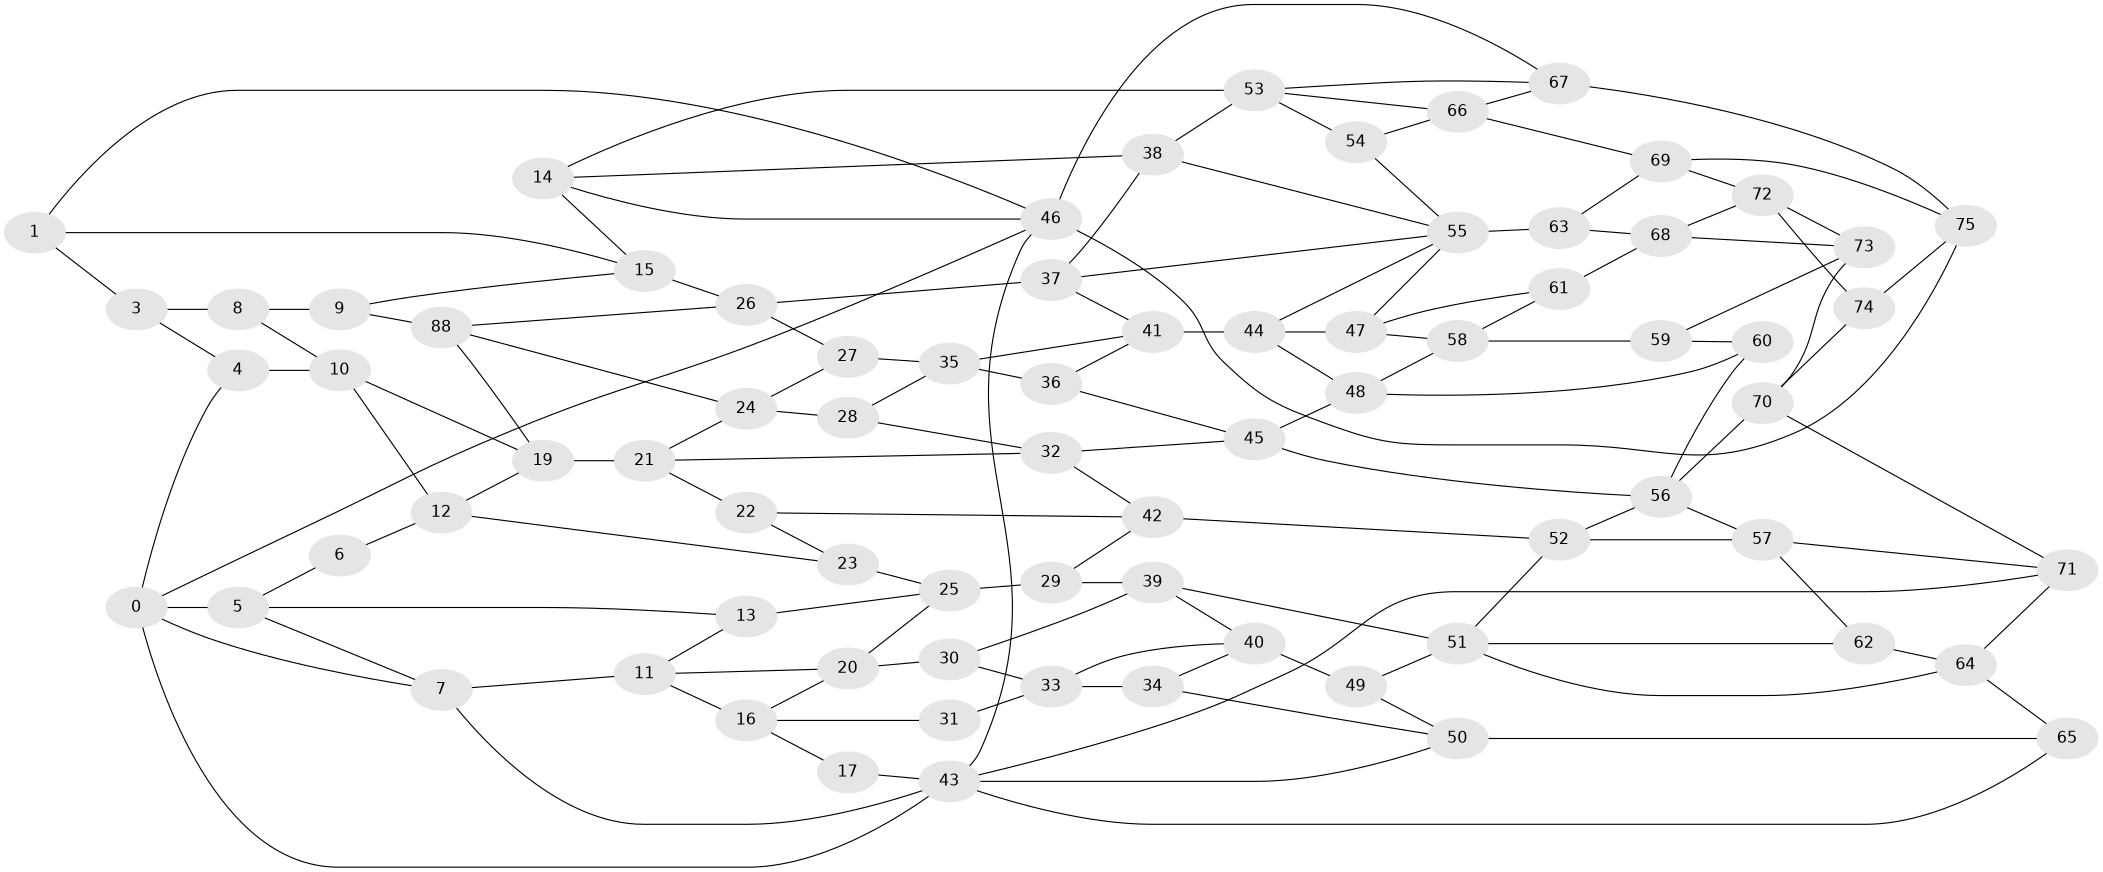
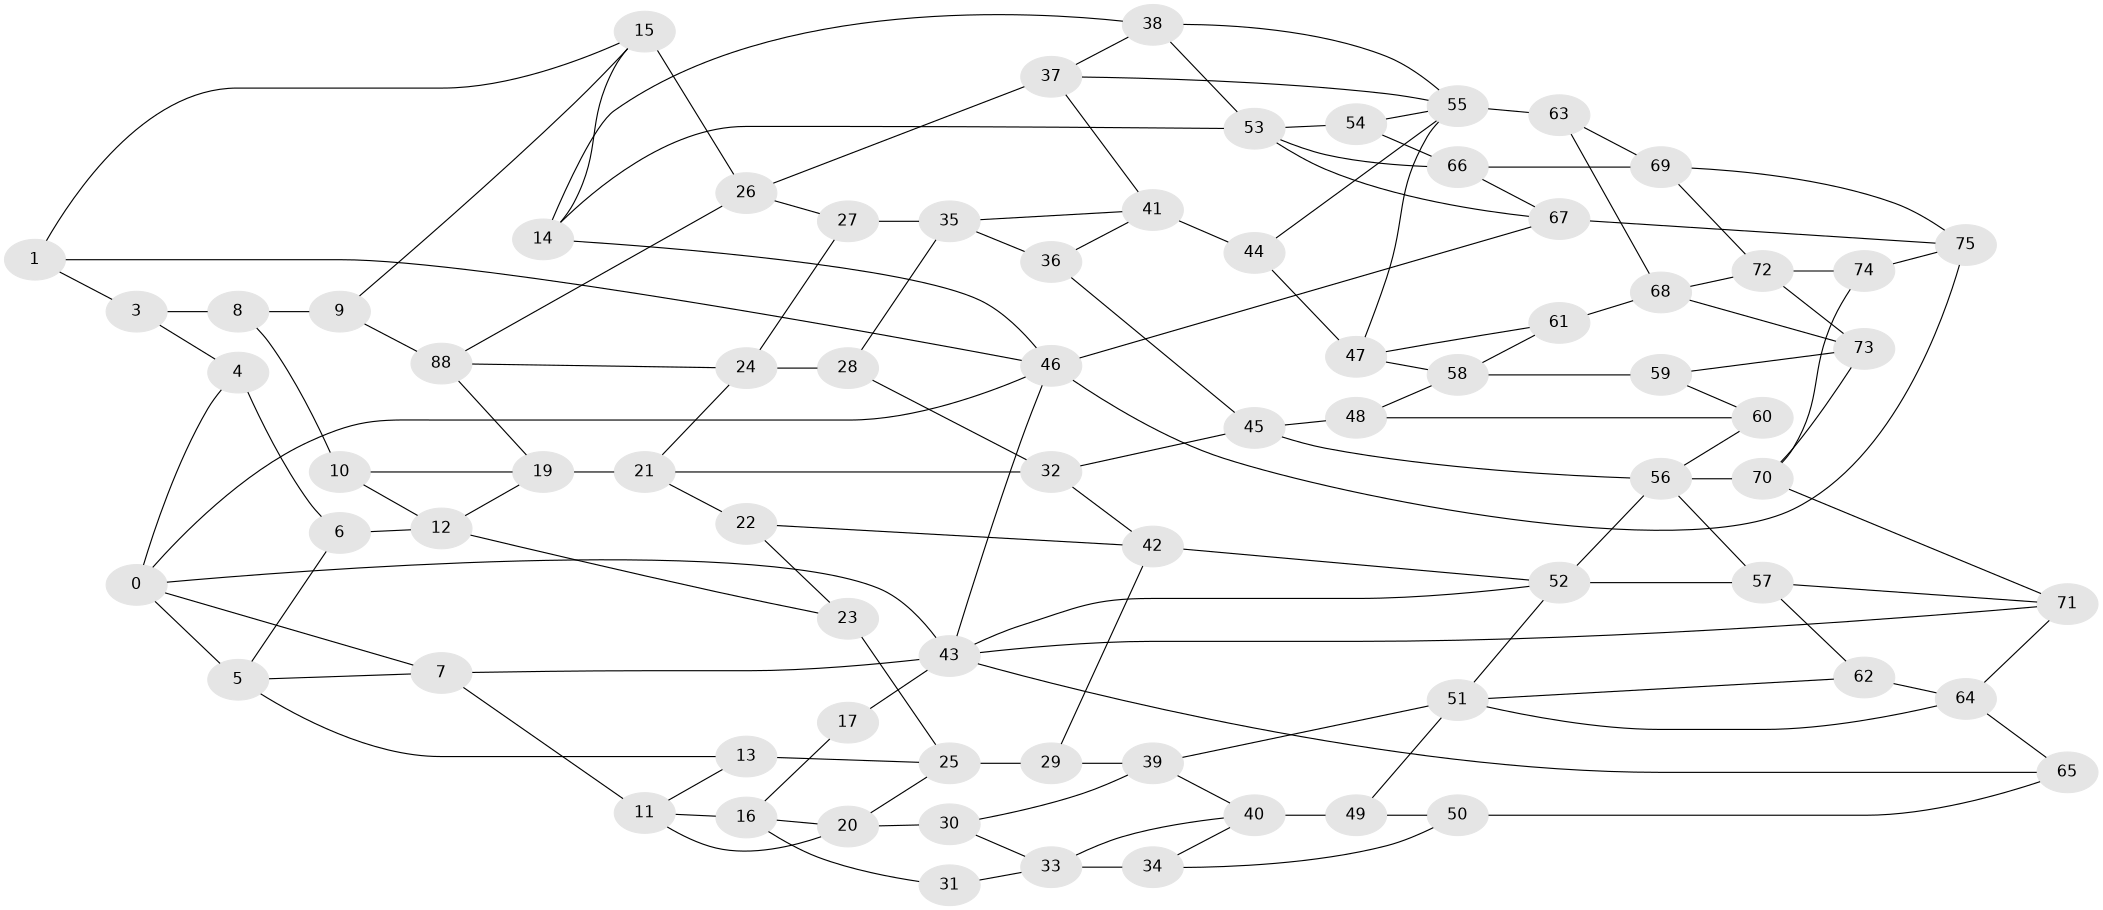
(1305, 362) -> none
(289, 370) -> (277, 451)
(1207, 781) -> (1249, 598)
